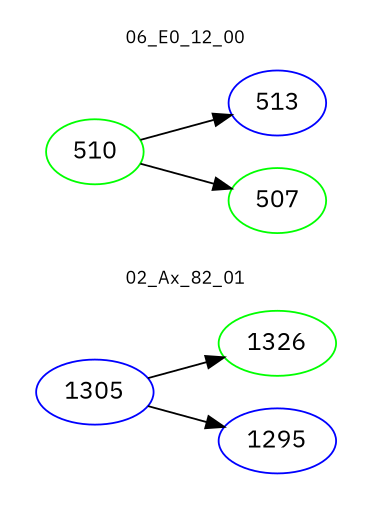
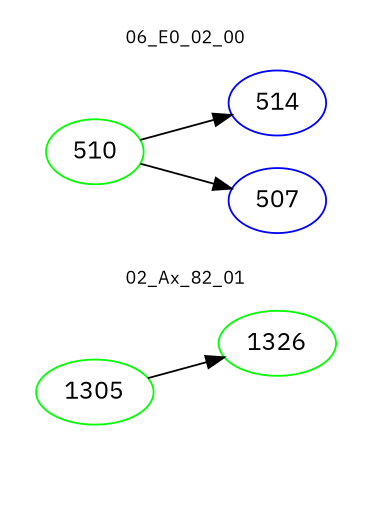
(186, 39) -> (186, 39)
(277, 103) -> (277, 103)
(277, 201) -> (277, 201)
(95, 392) -> (95, 392)
(277, 441) -> none
